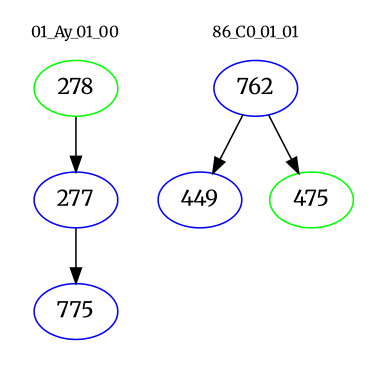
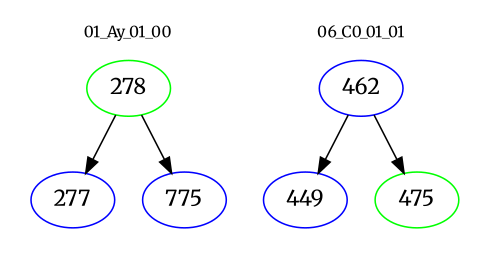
(256, 33) -> (361, 33)
(256, 88) -> (361, 88)
(76, 248) -> (153, 137)
